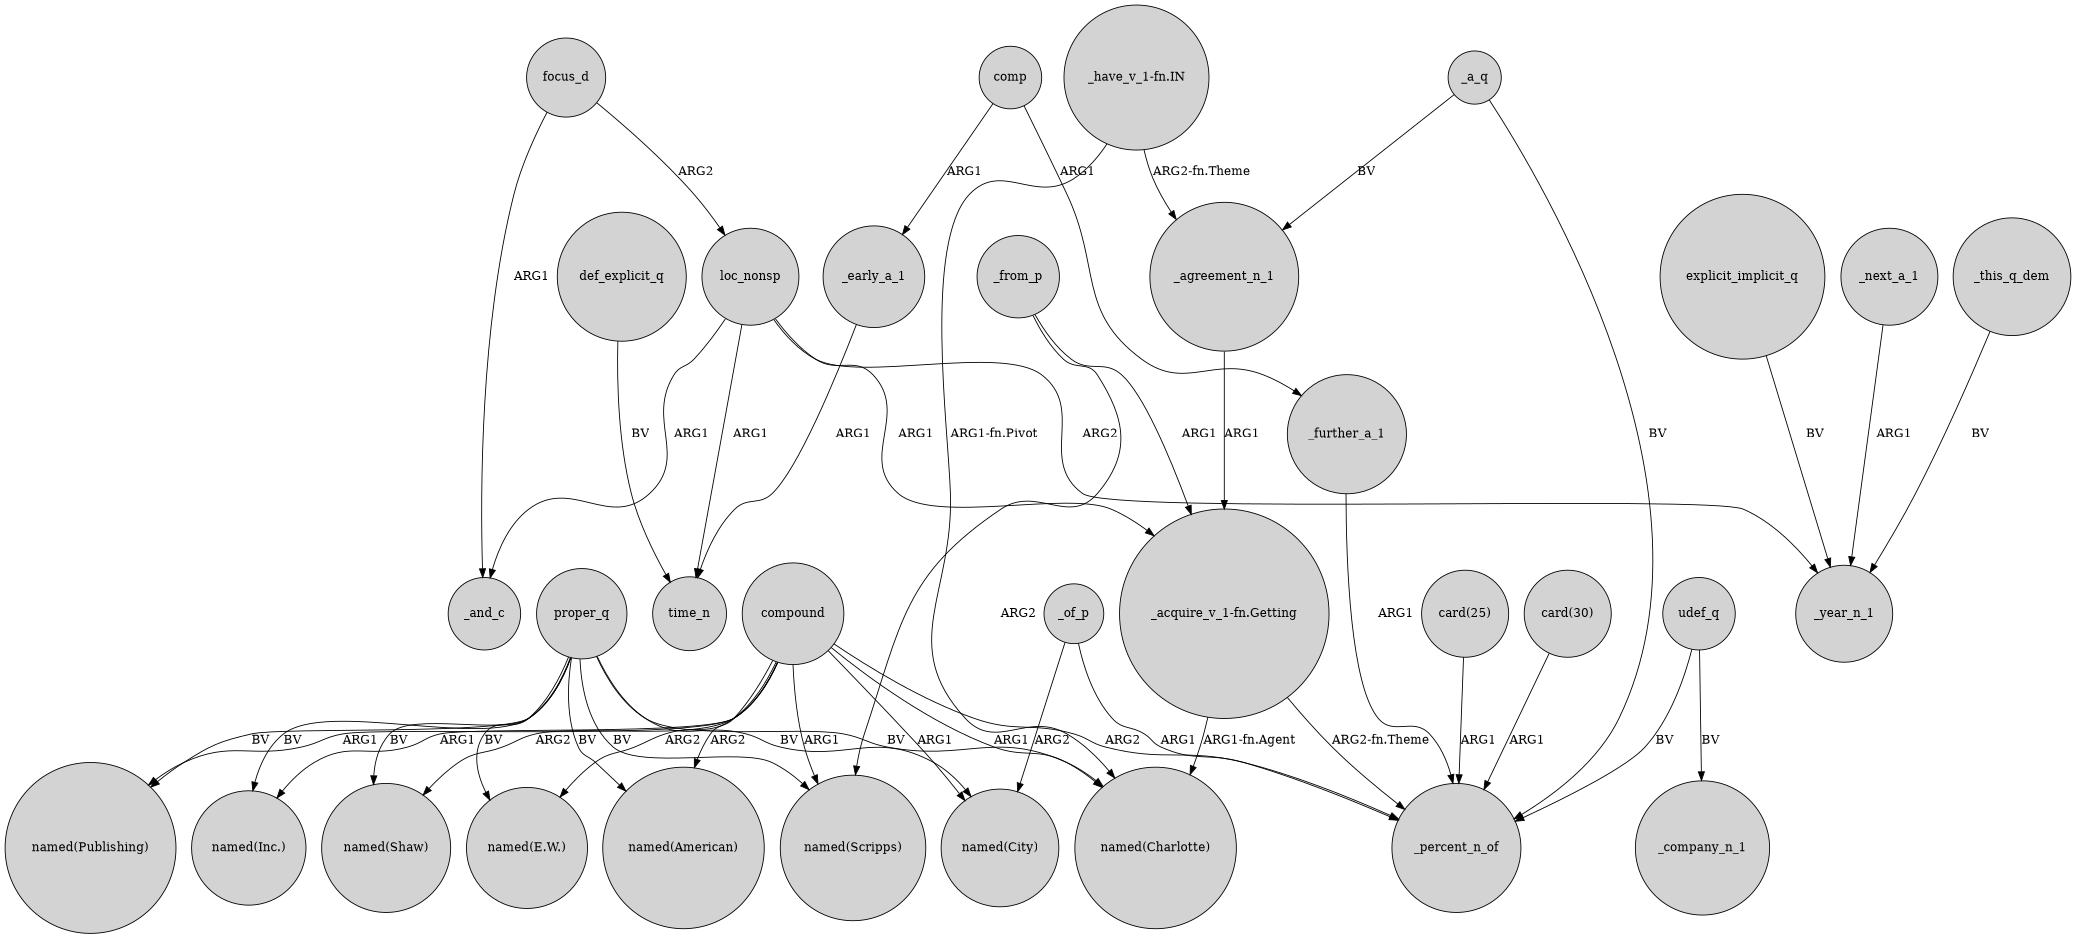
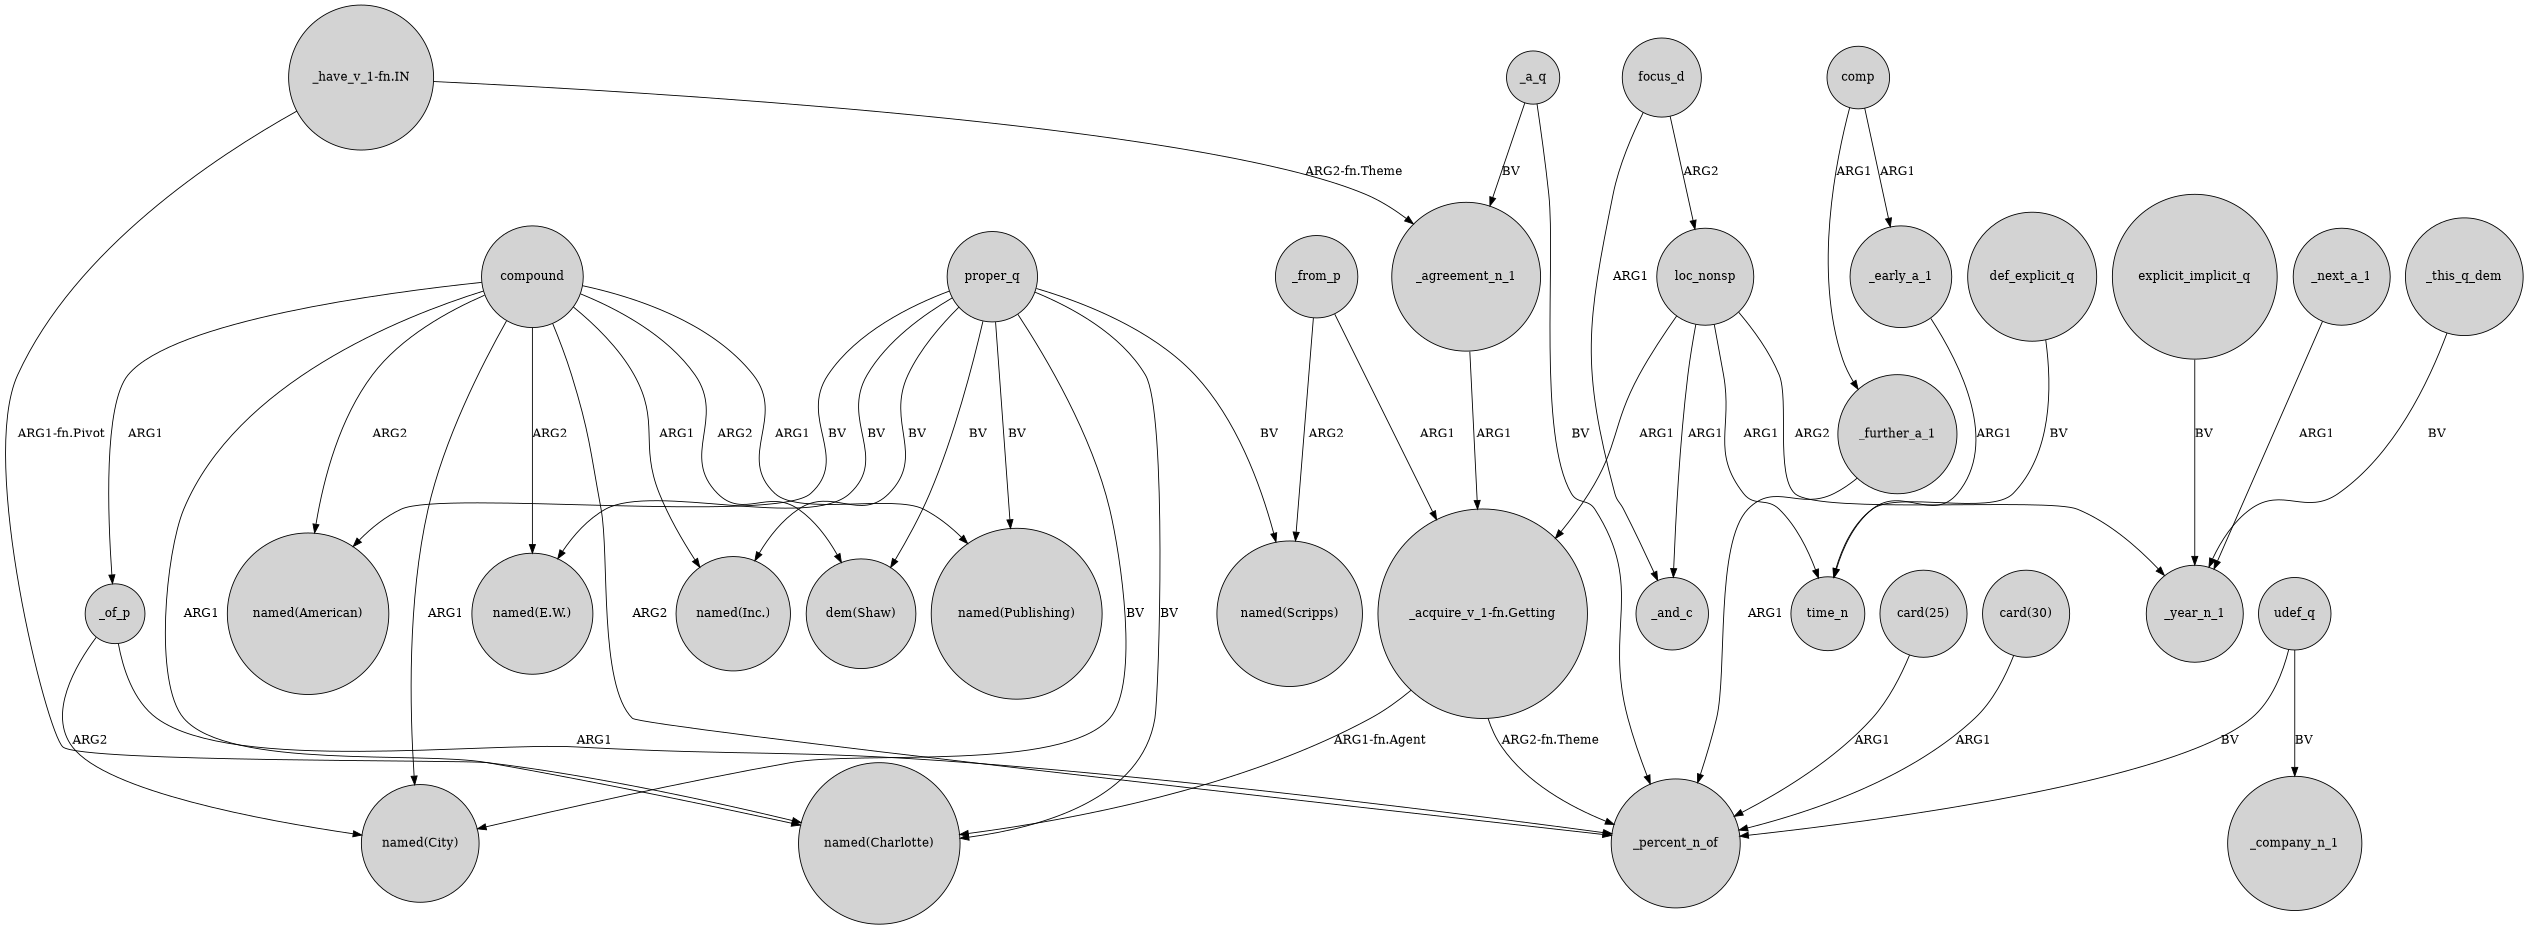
(799, 721) -> (201, 335)
(386, 848) -> (861, 614)
